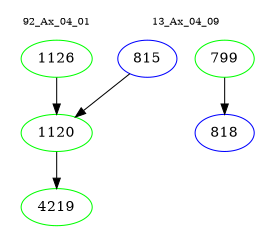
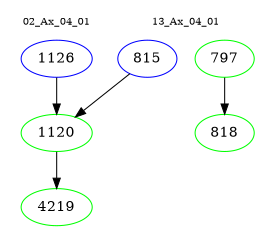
(57, 22) -> (57, 22)
(186, 22) -> (186, 22)
(57, 59) -> (57, 59)
(225, 59) -> (225, 59)
(225, 133) -> (225, 133)
